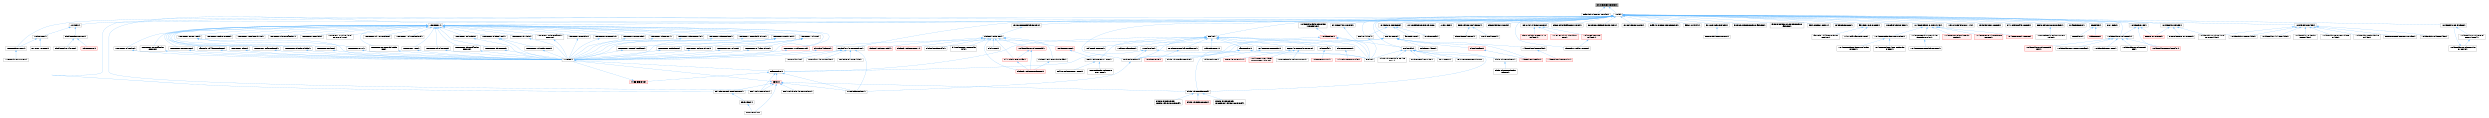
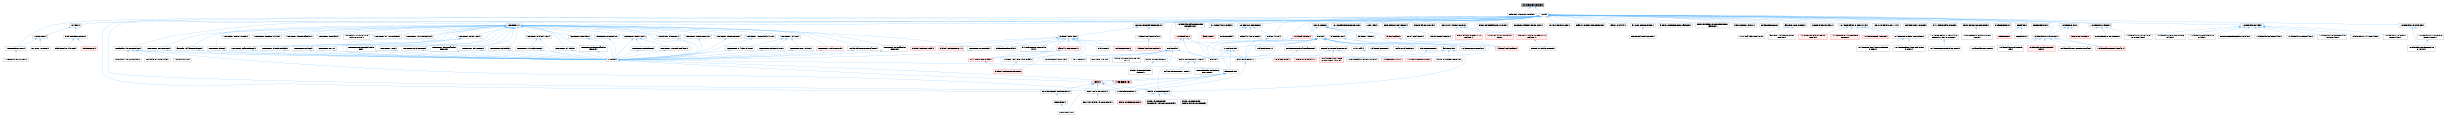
(2112, 25) -> (2040, 25)
(2456, 36) -> (2415, 38)
none -> (1208, 37)
(1411, 37) -> (1250, 37)
(1592, 37) -> (1532, 37)
(1924, 37) -> (1944, 37)
none -> (2332, 37)
(1460, 44) -> (1149, 32)
(125, 48) -> (863, 48)
(1031, 48) -> (1068, 48)
(1325, 48) -> (1359, 48)
(1238, 54) -> (1405, 43)
(695, 57) -> (1139, 42)
(1470, 60) -> (1100, 60)
(788, 87) -> (1098, 98)
